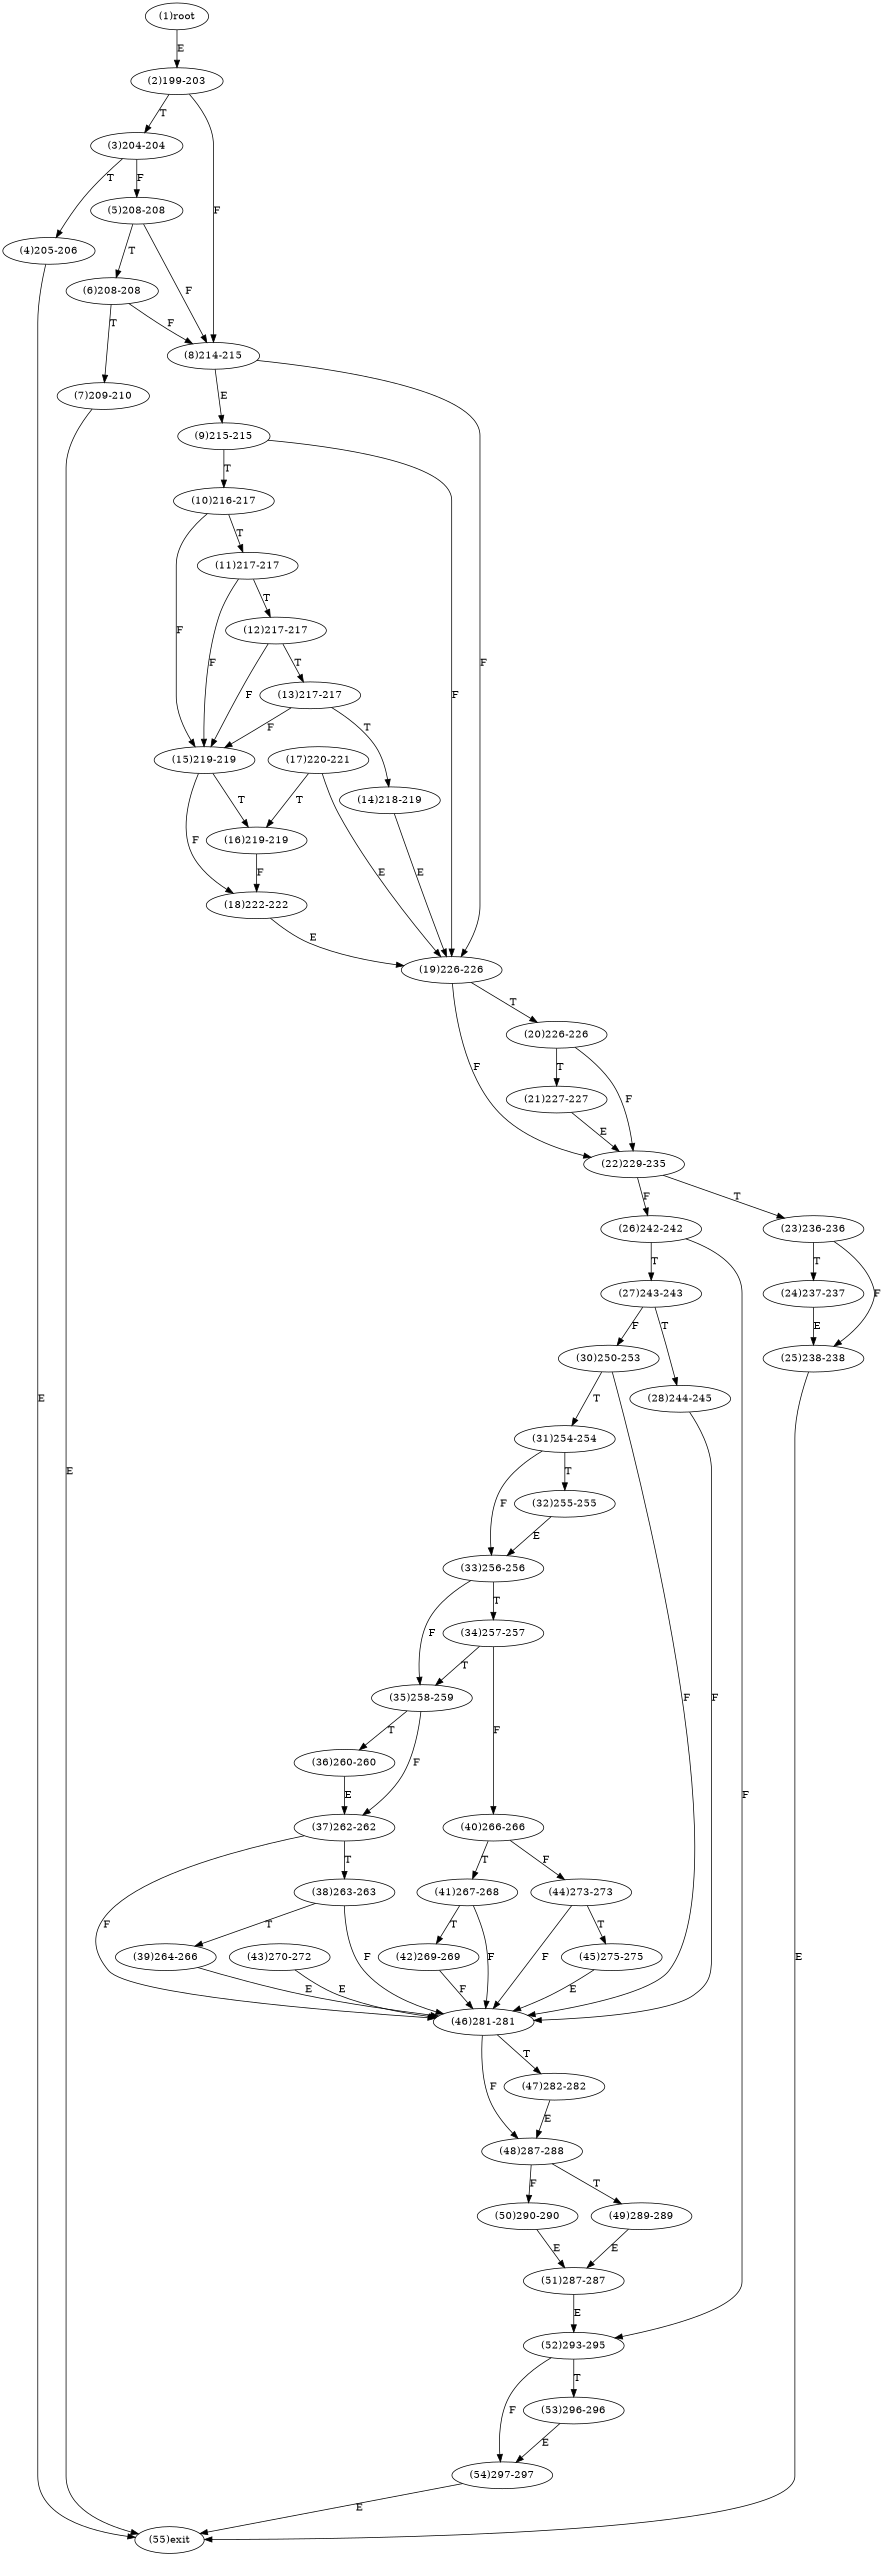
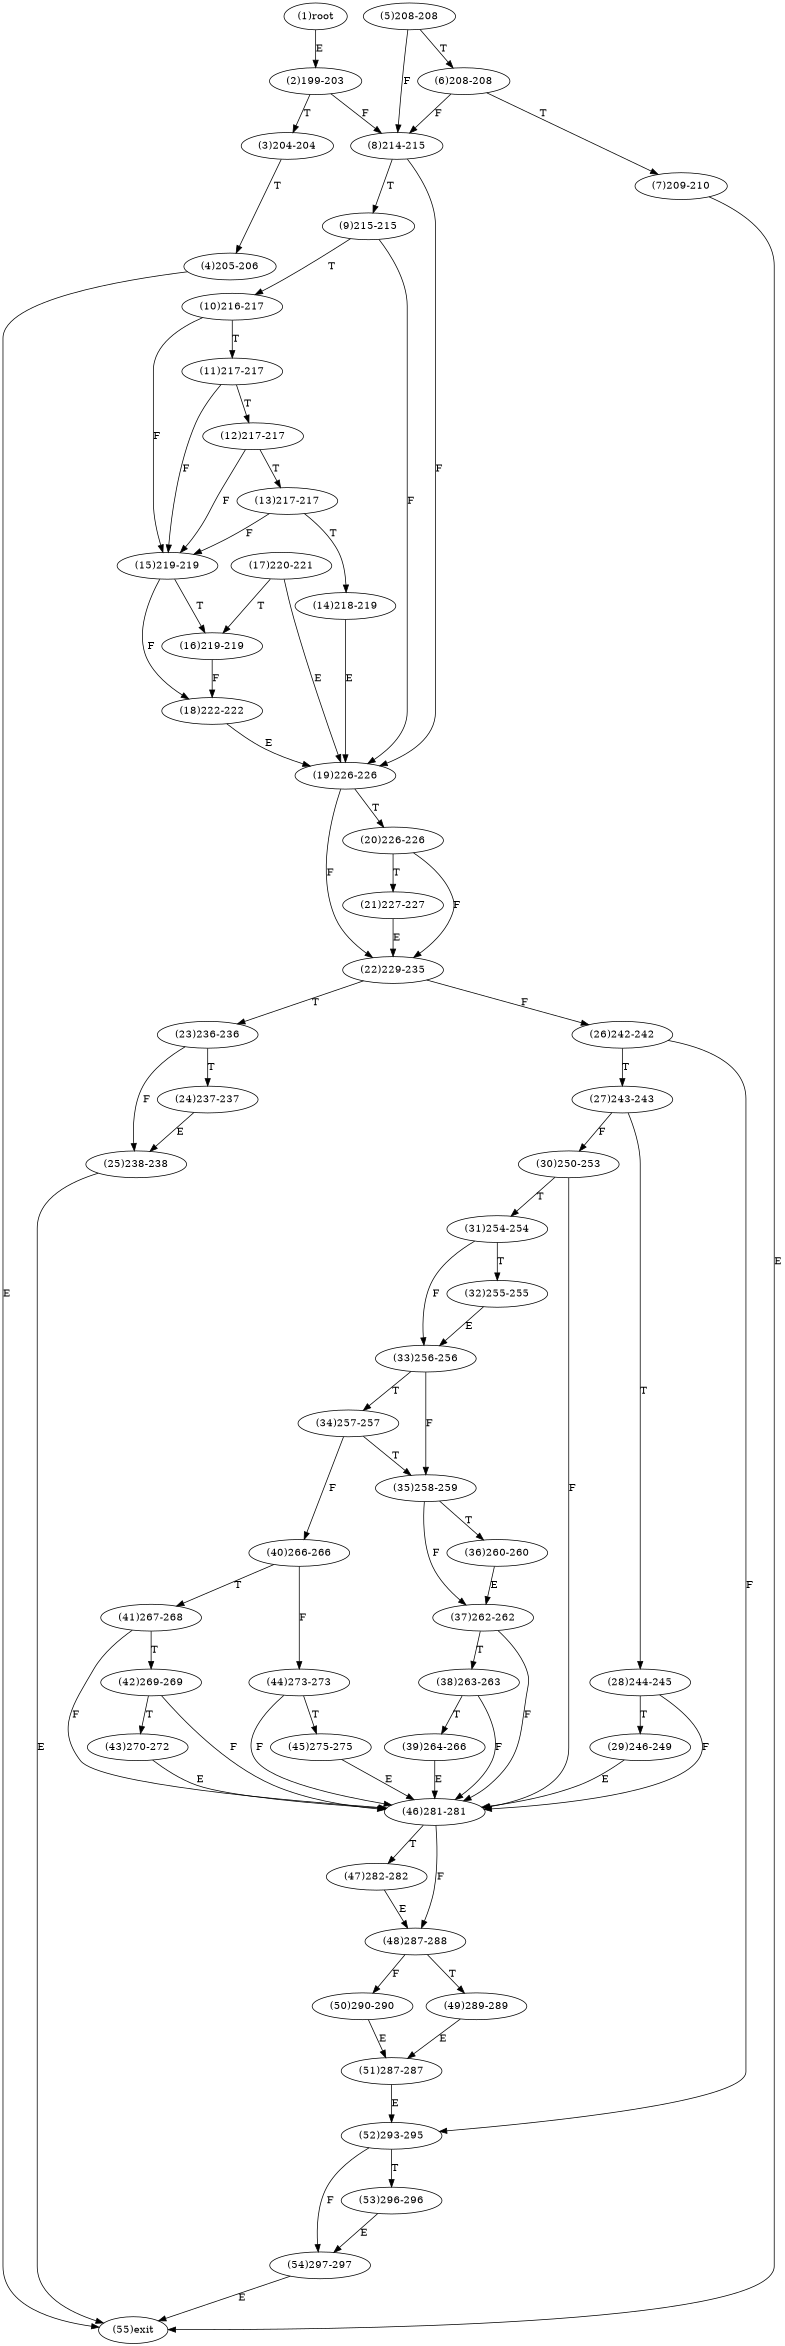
(137, 175) -> none
(224, 396) -> (391, 186)
none -> (145, 1711)
none -> (640, 1747)
